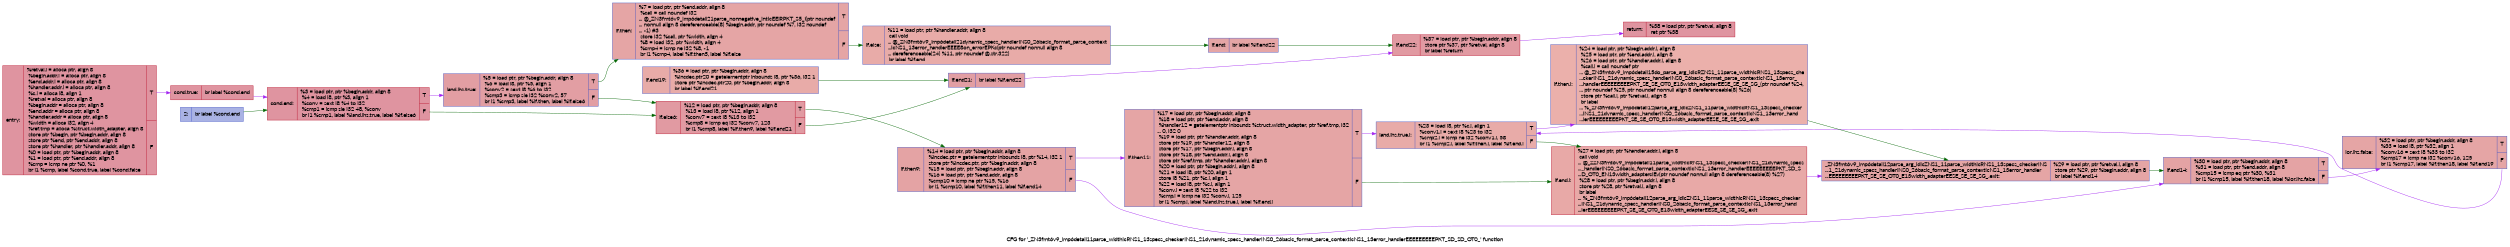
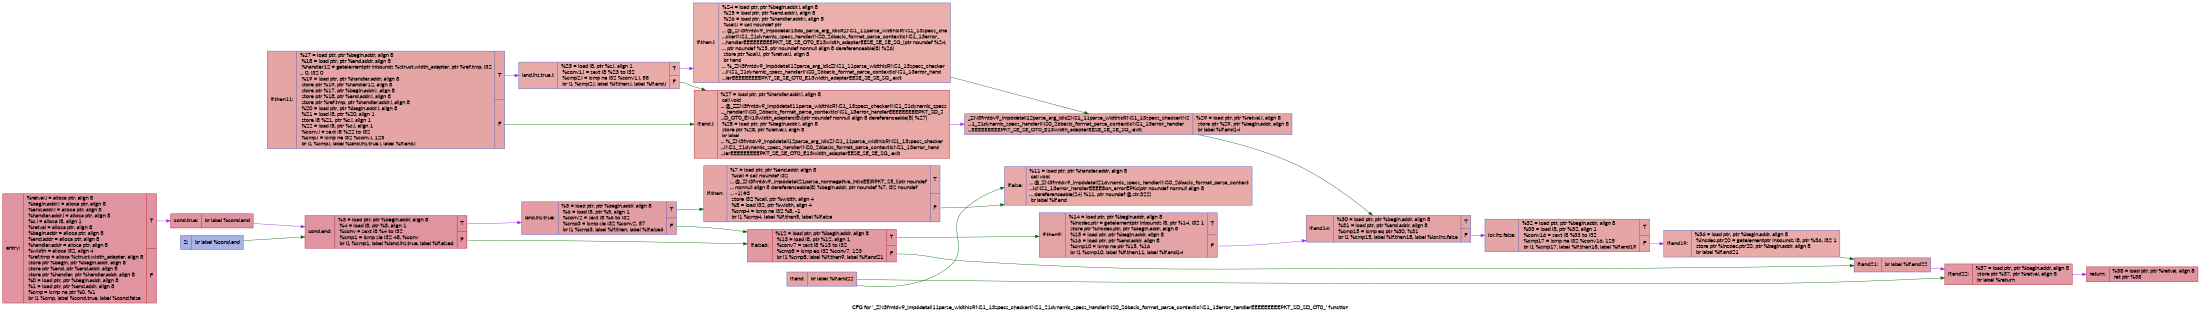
(1157, 45) -> (952, 264)
(1589, 102) -> (732, 60)
(2041, 131) -> (1655, 244)
(1098, 158) -> none
